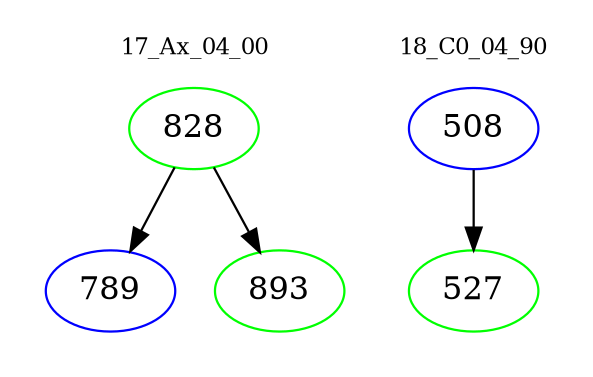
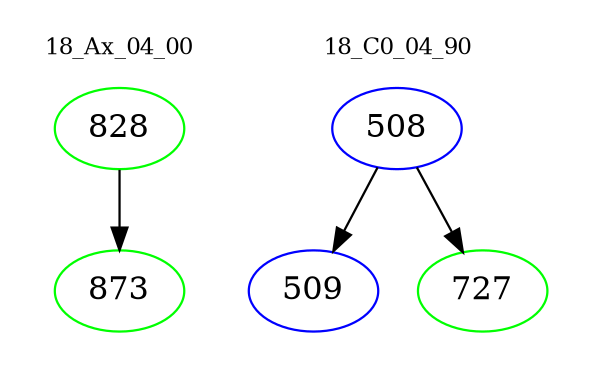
(195, 48) -> (120, 48)
(111, 291) -> none
(280, 291) -> (120, 291)
none -> (314, 291)
(474, 291) -> (483, 291)
